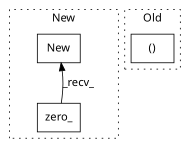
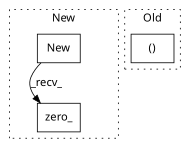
(63, 87) -> (30, 79)
